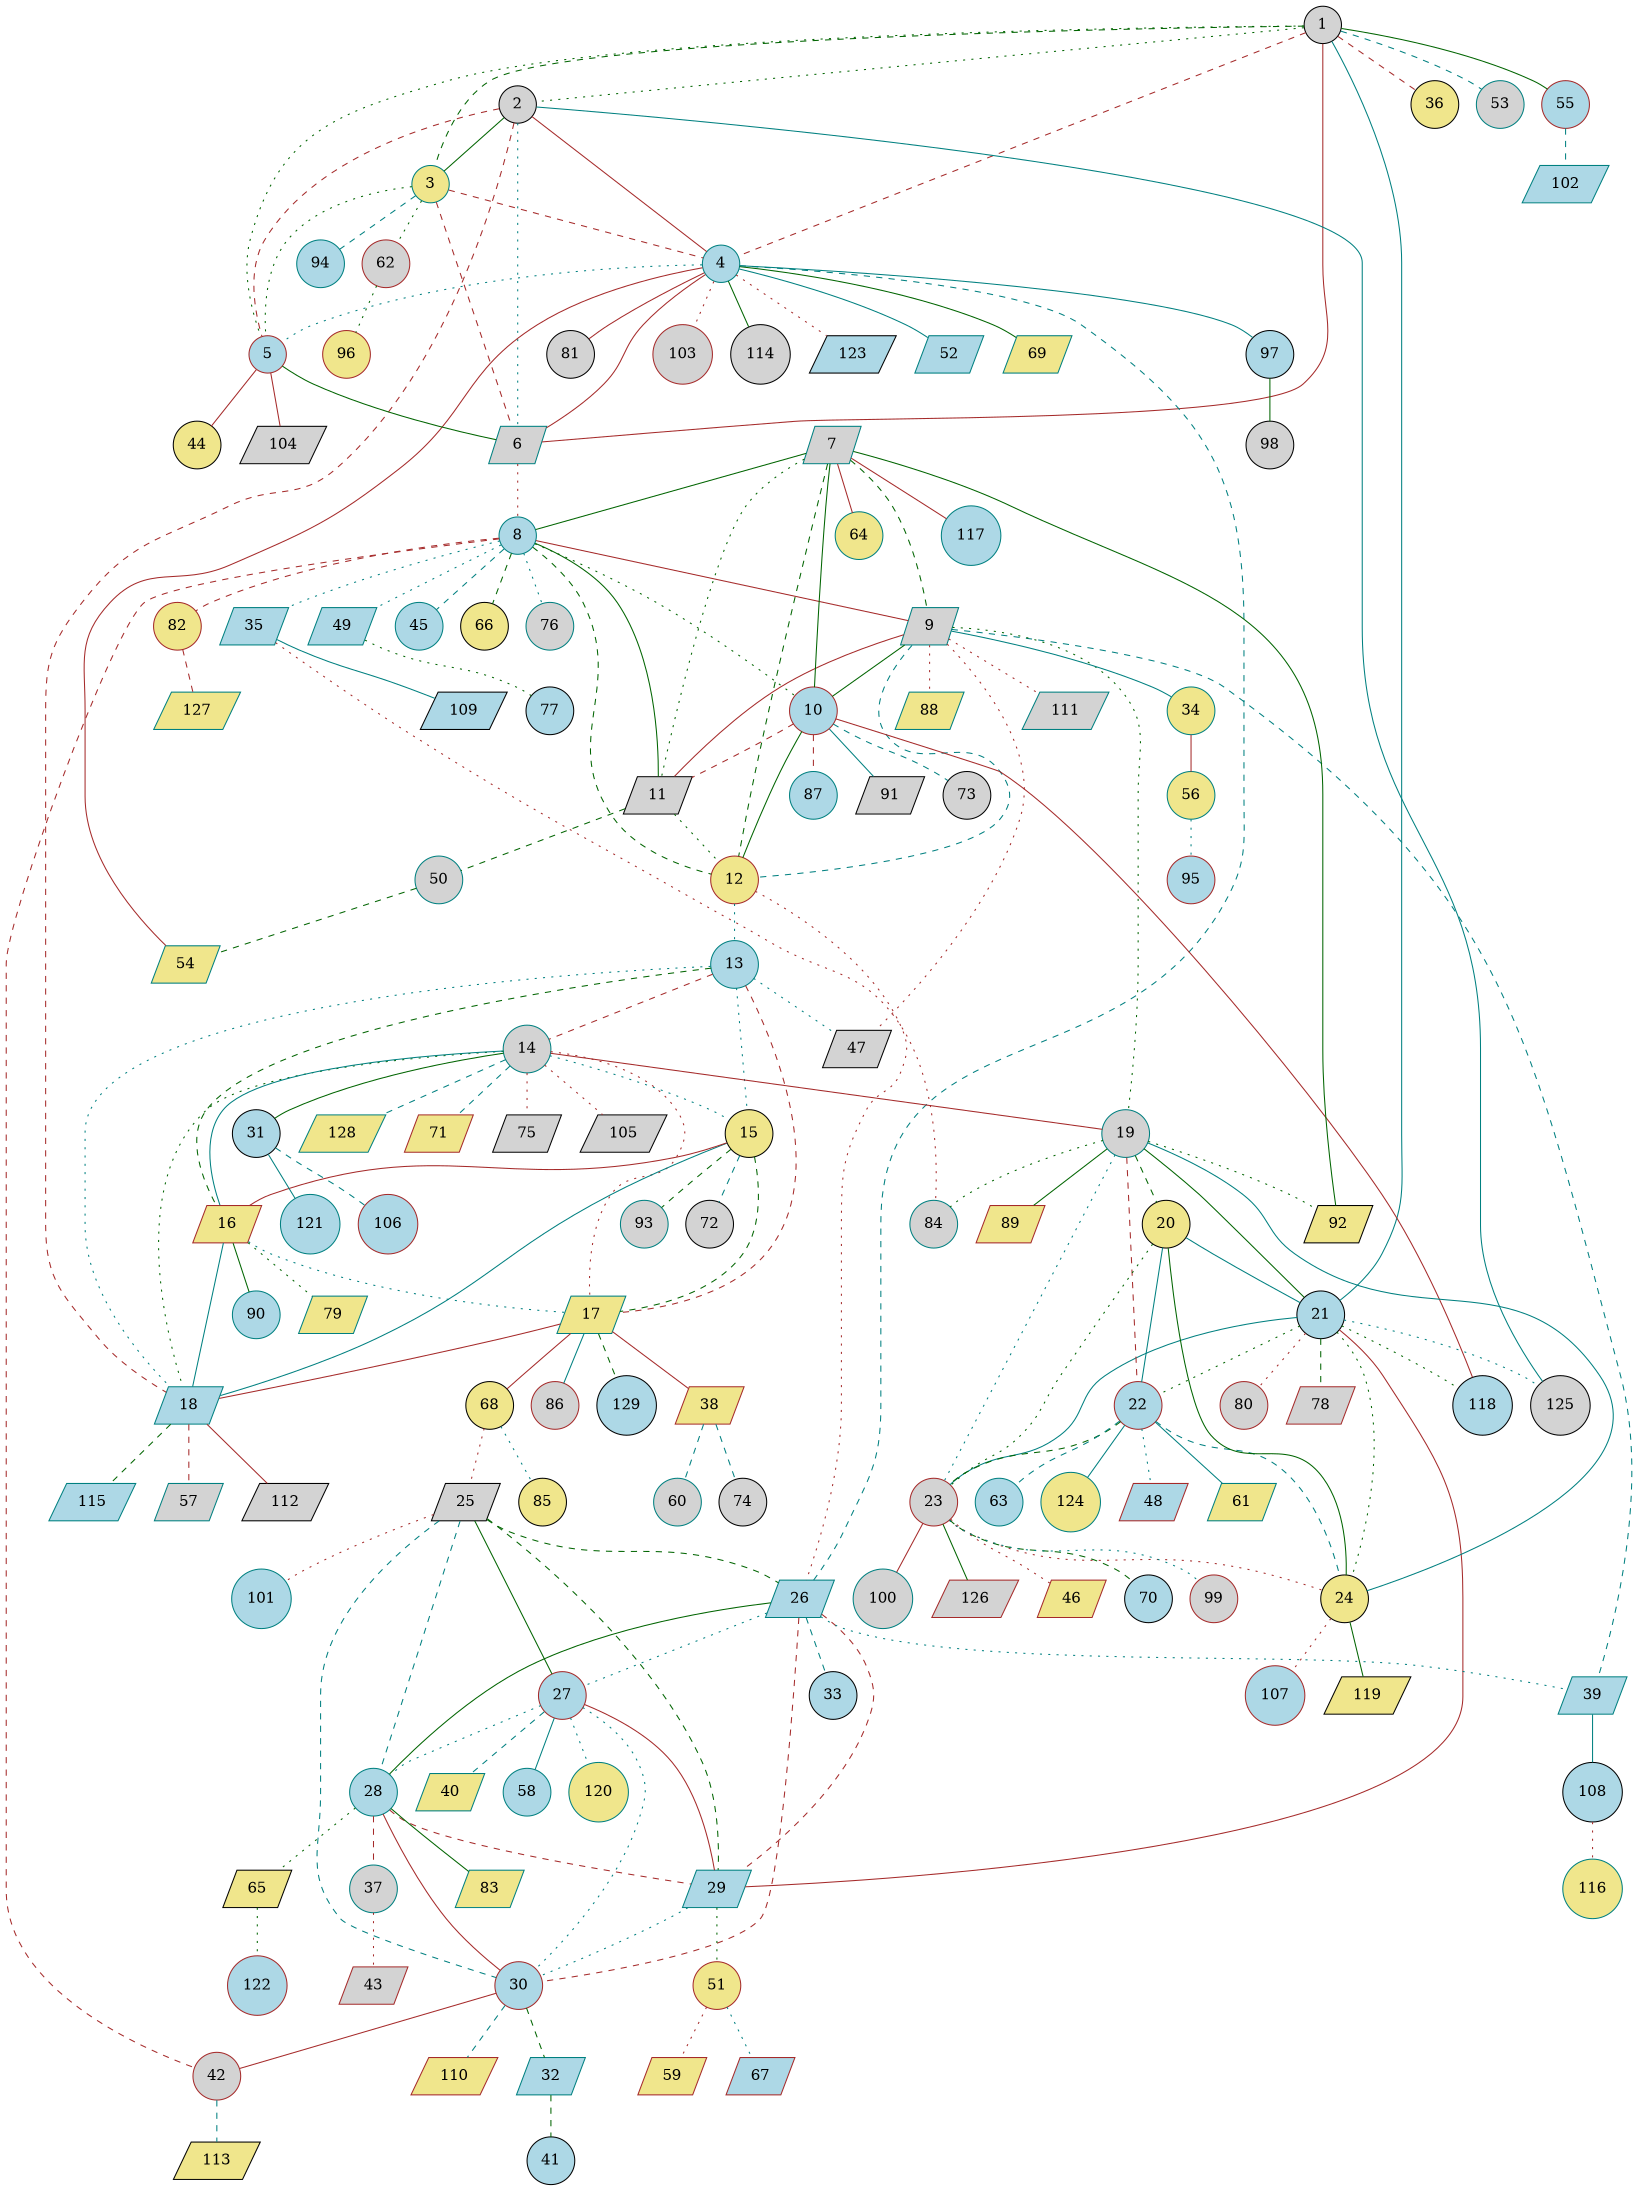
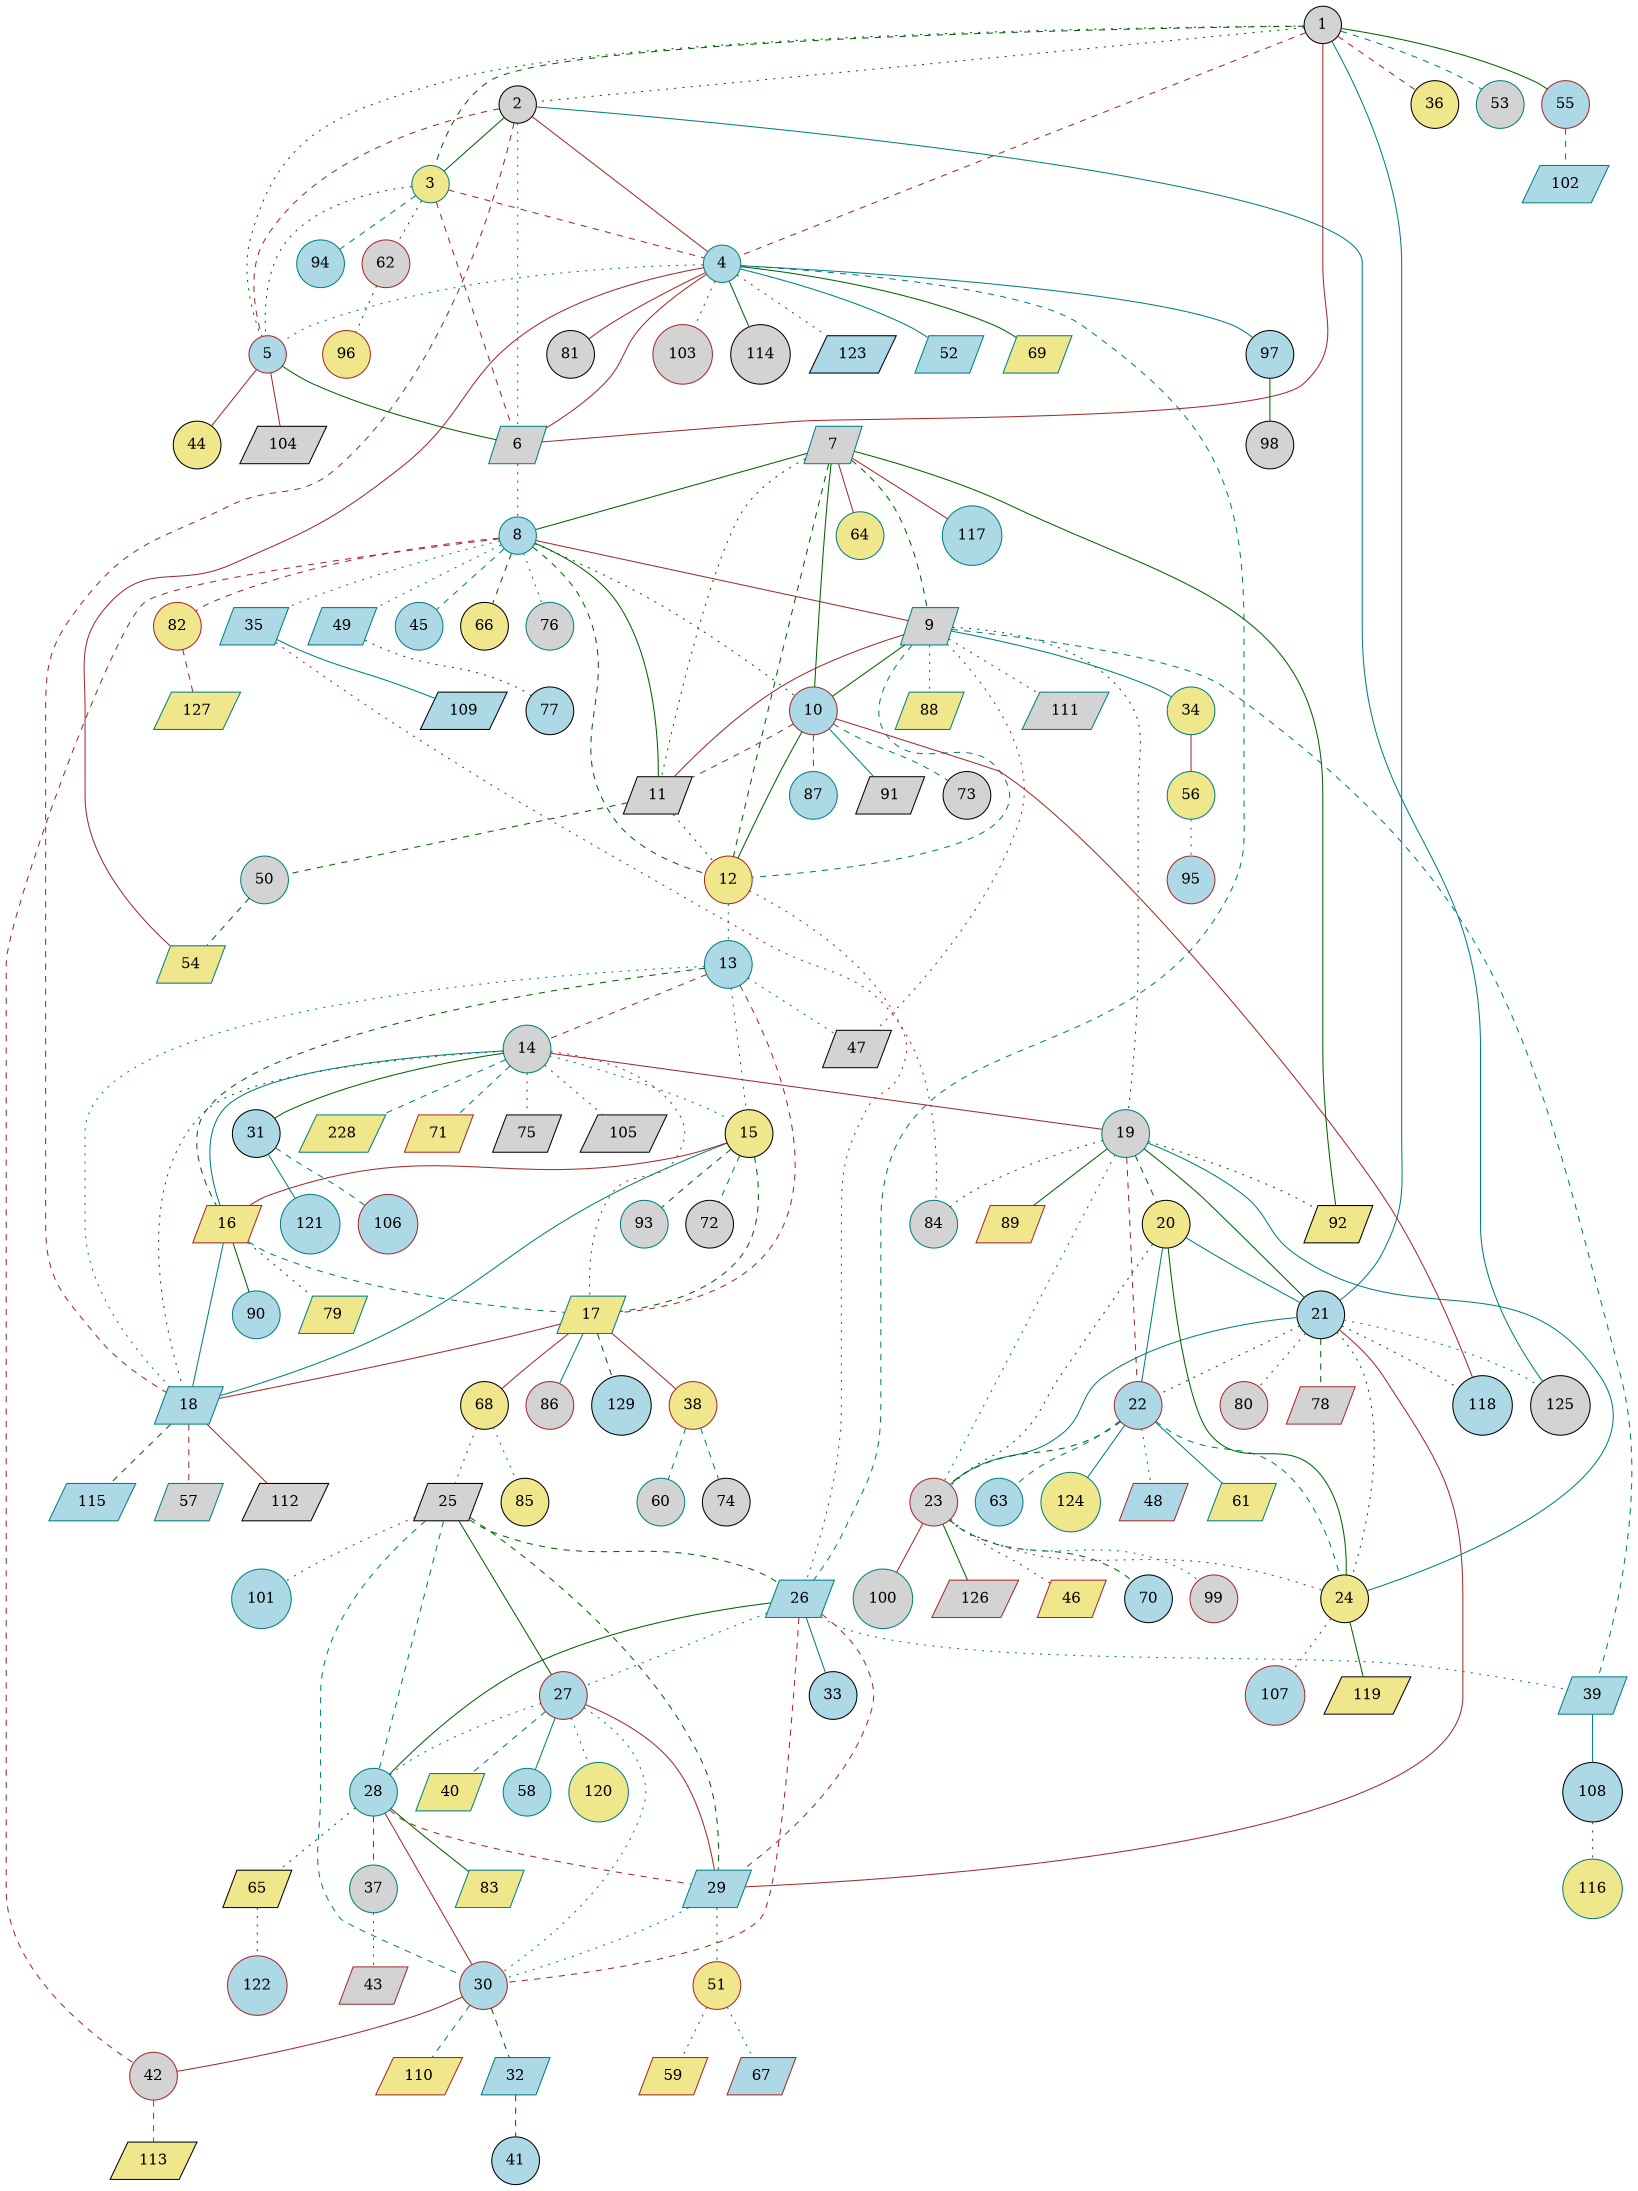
(342, 1134) -> (342, 1134)
(403, 1291) -> (403, 1291)
(710, 1405) -> (693, 1405)
(816, 1645) -> (816, 1645)
